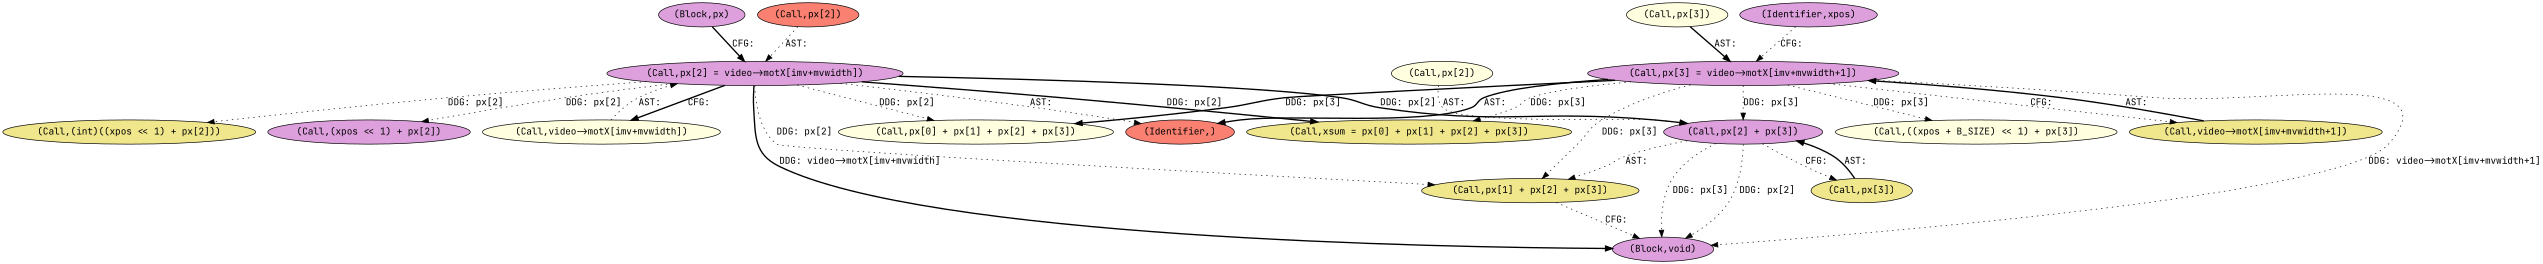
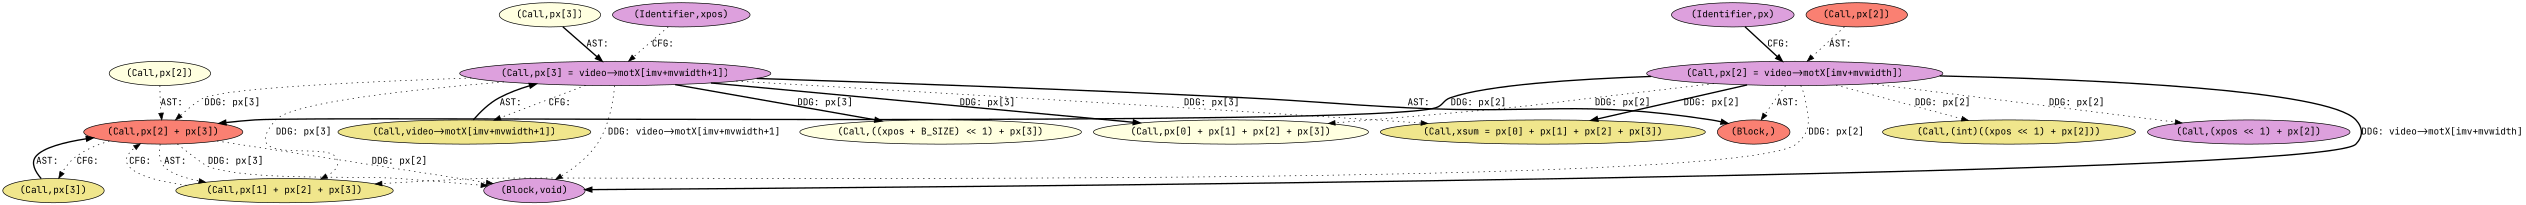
(702, 15) -> (1733, 15)
(1857, 102) -> (775, 102)
(601, 132) -> none
(1180, 132) -> (1754, 132)
(1743, 132) -> (163, 132)
(1595, 219) -> (146, 176)
